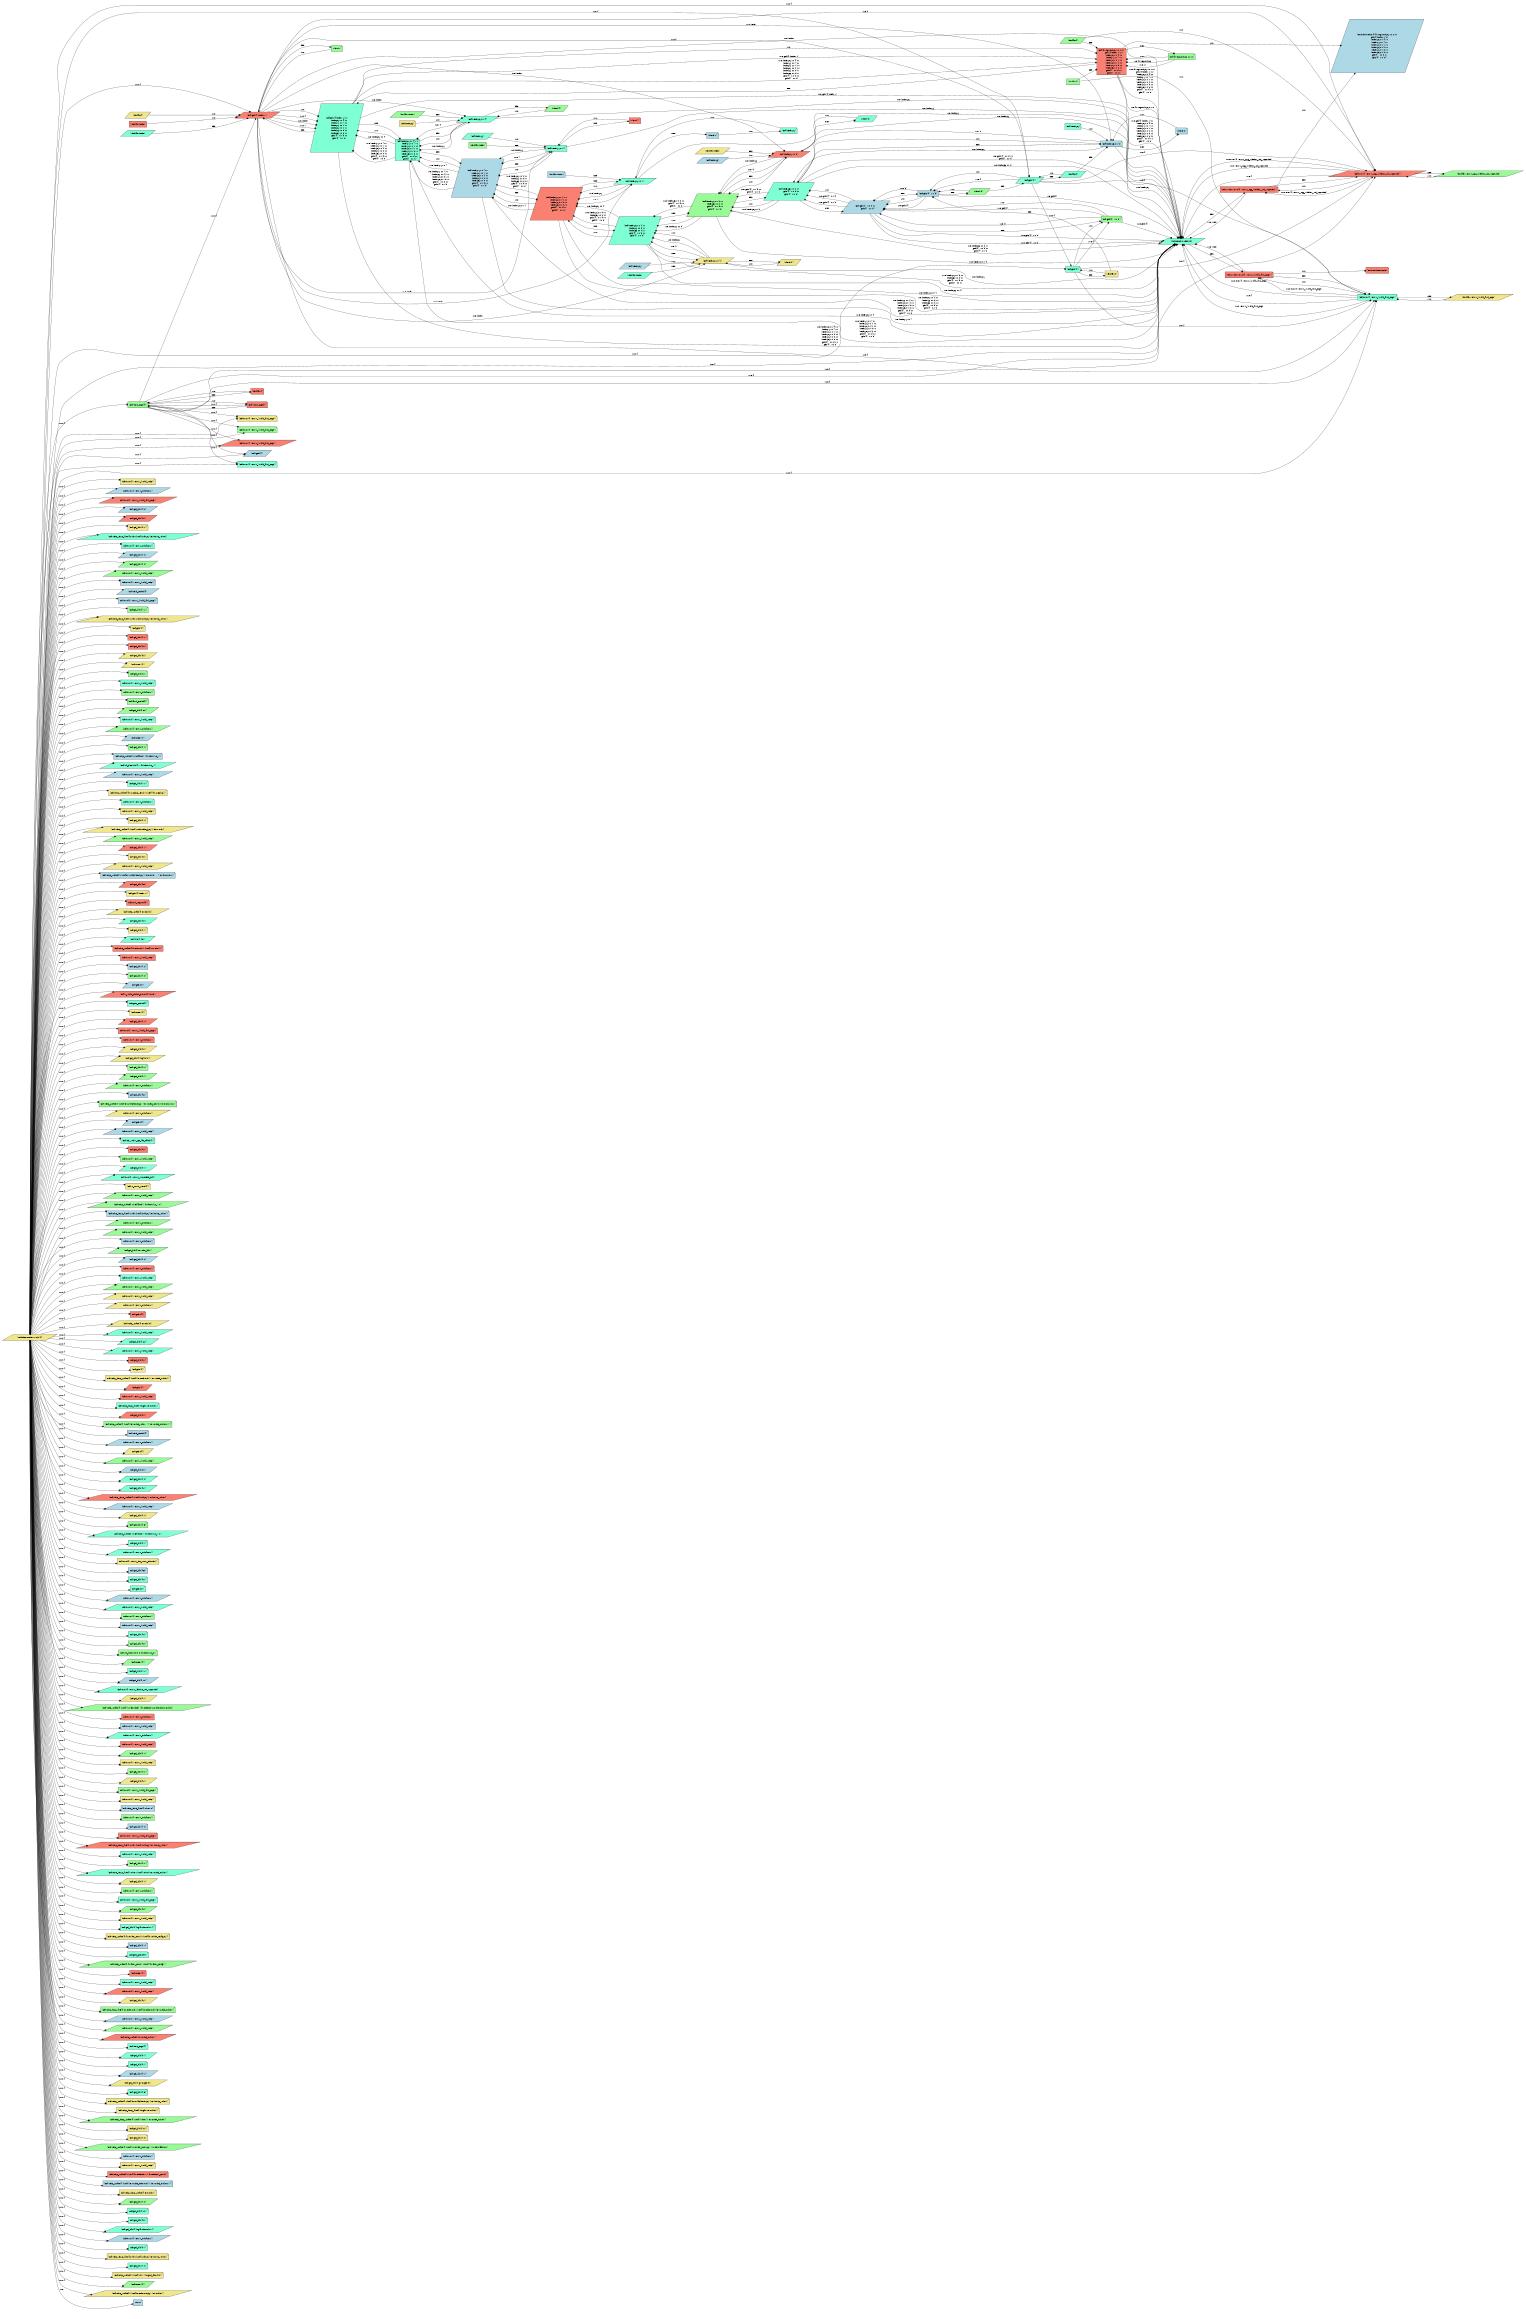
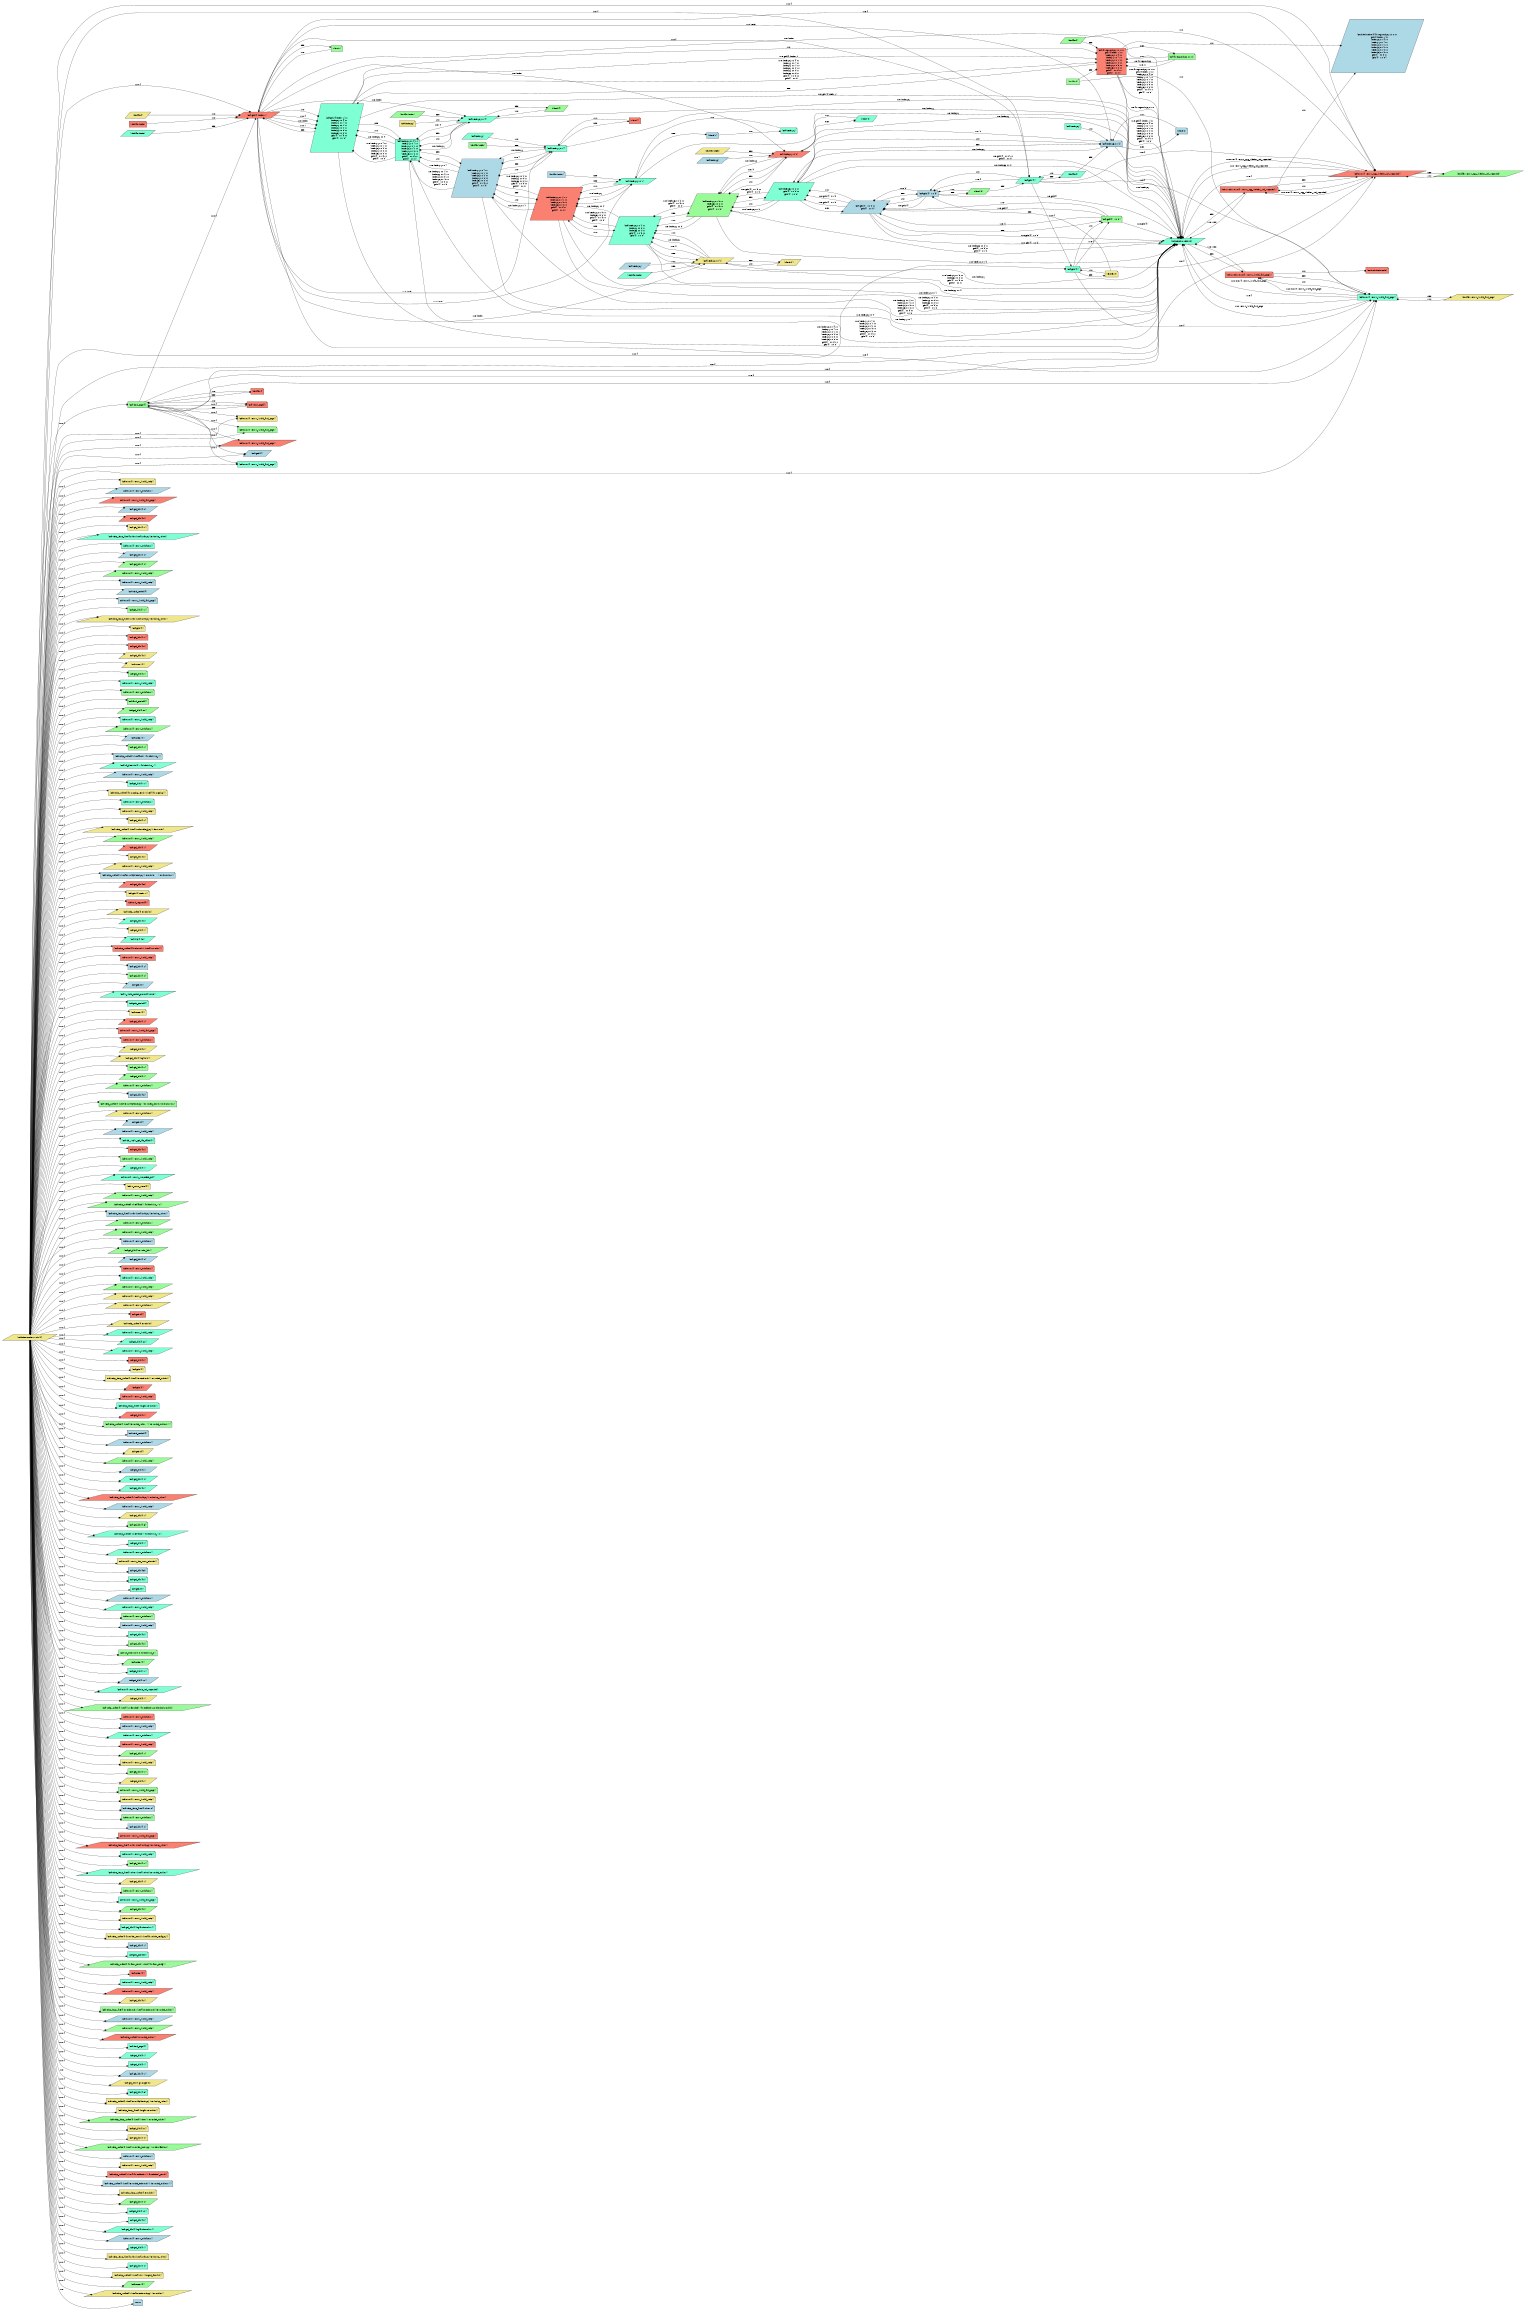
(138, 994) -> (138, 994)
(62, 2070) -> (62, 2070)
